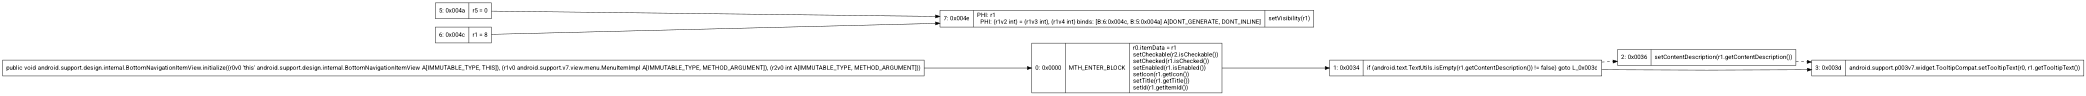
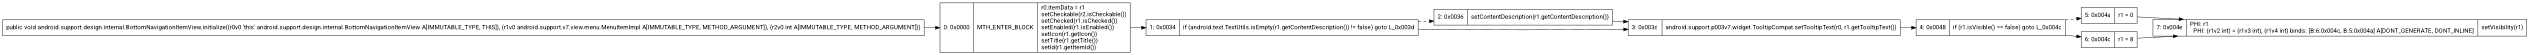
(480, 11) -> (2126, 15)
none -> (1991, 28)
(1802, 62) -> (1618, 21)
